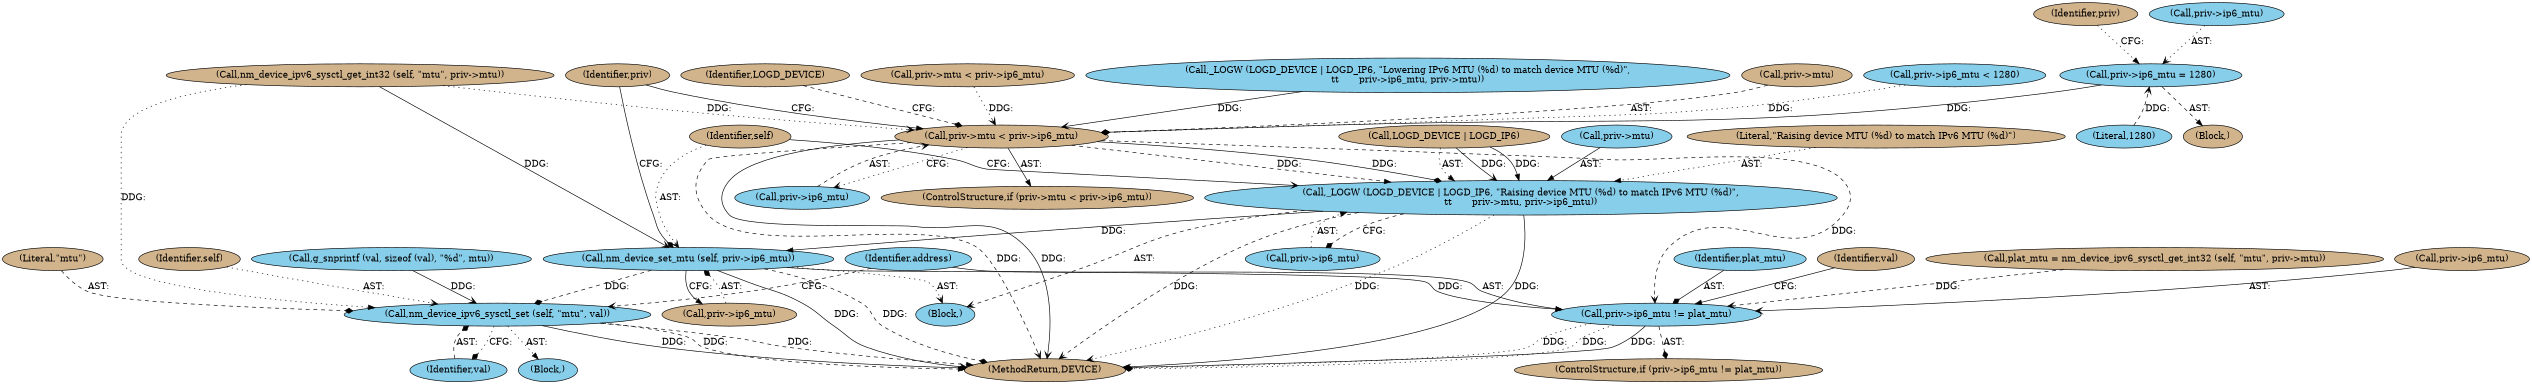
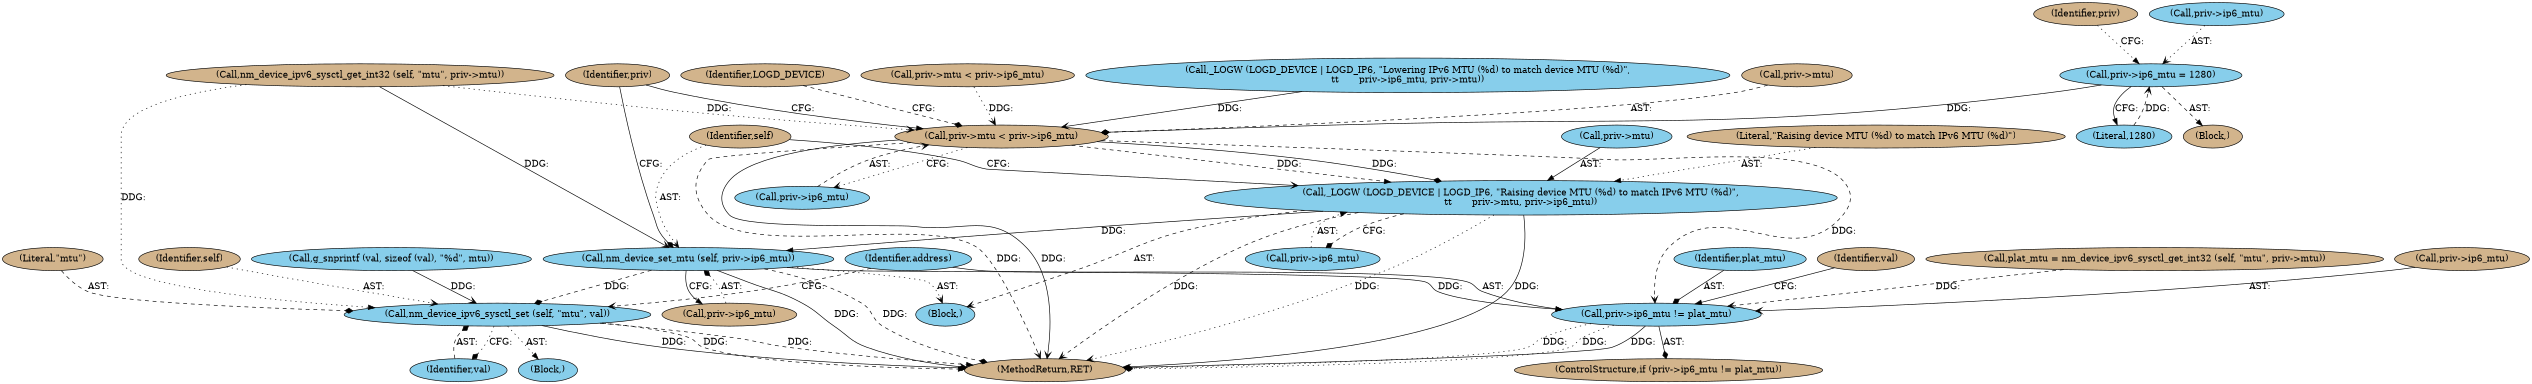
(1955, 75) -> none
none -> (2117, 100)
(1444, 137) -> none
(1037, 198) -> none
(1662, 339) -> (1662, 339)
(1045, 370) -> (1045, 370)
